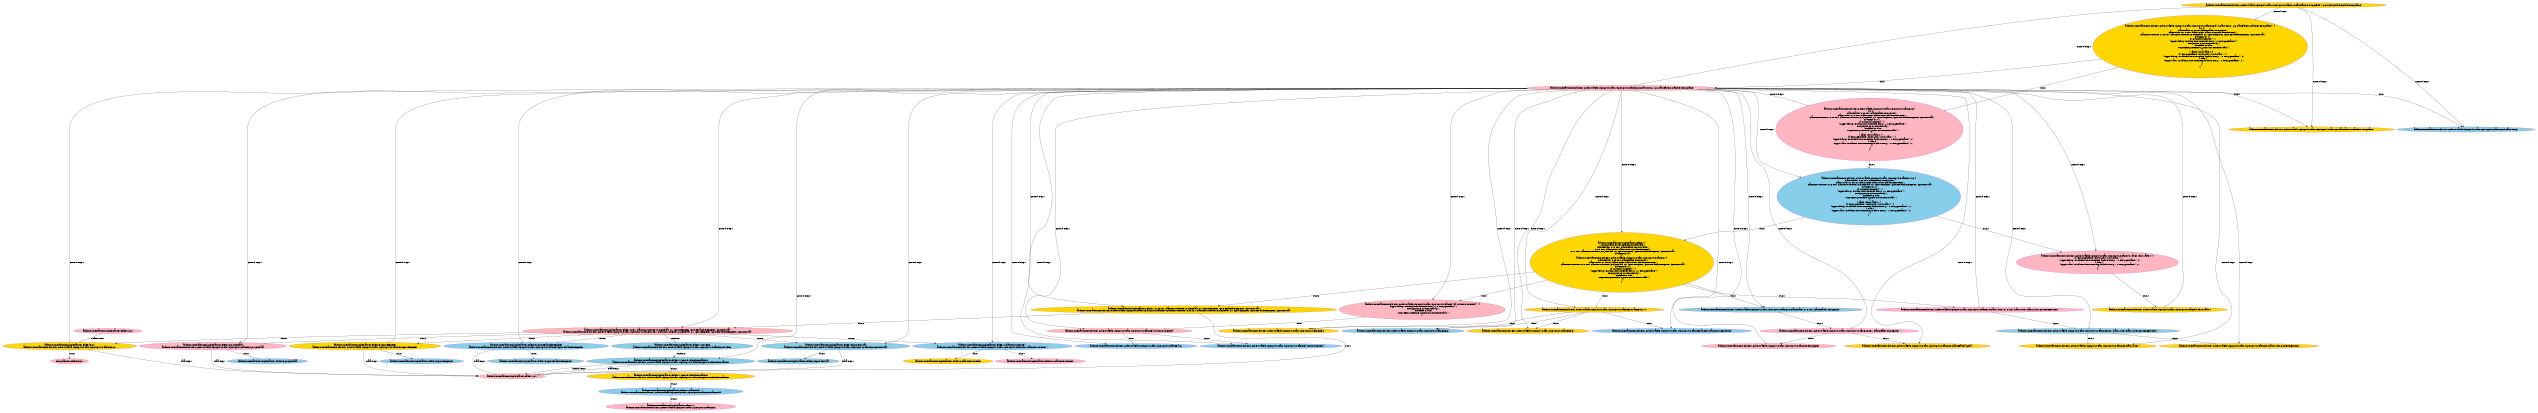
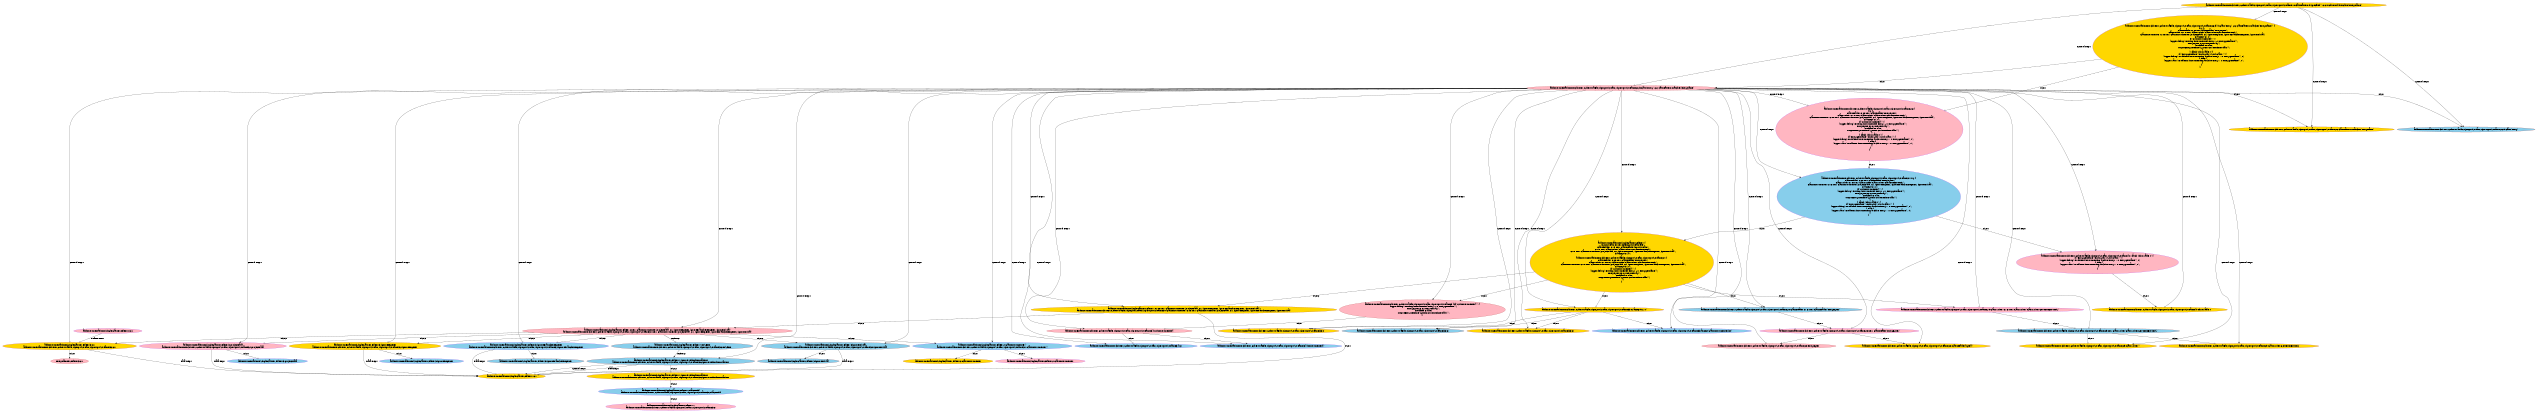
(512, 376) -> (512, 376)
